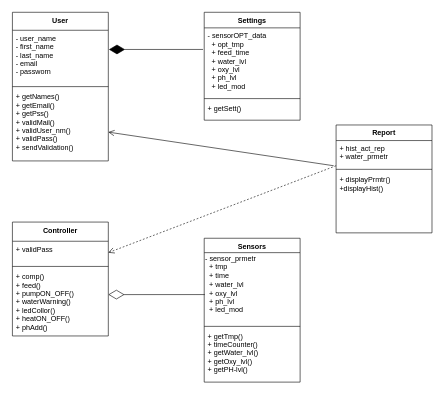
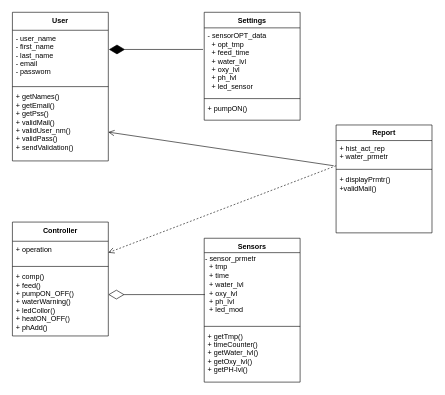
(239, 36) -> (239, 36)
(229, 109) -> (227, 109)
(369, 180) -> (369, 180)
(35, 250) -> (36, 250)
